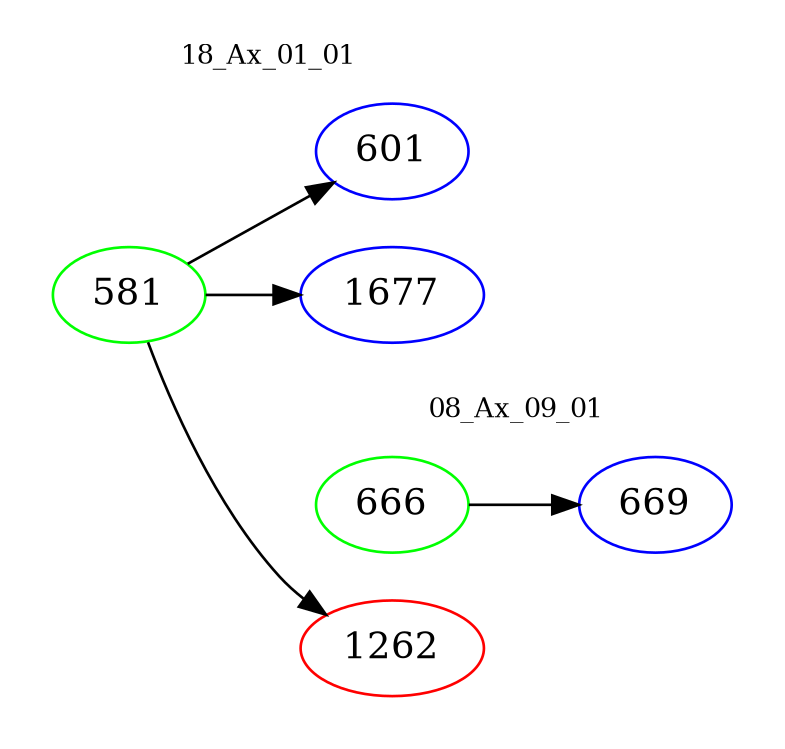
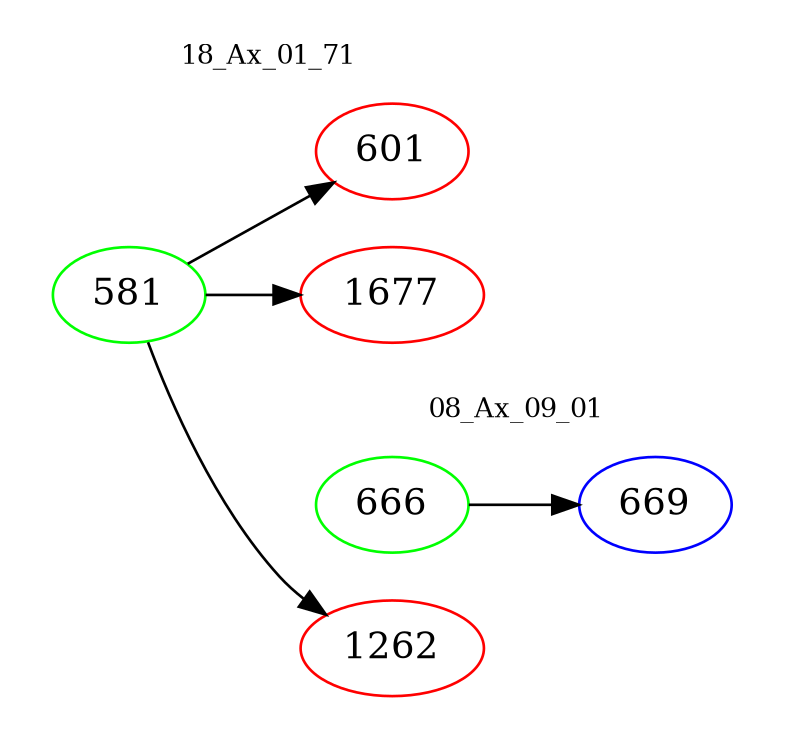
(268, 57) -> (268, 57)
(392, 151) -> (392, 151)
(392, 295) -> (392, 295)
